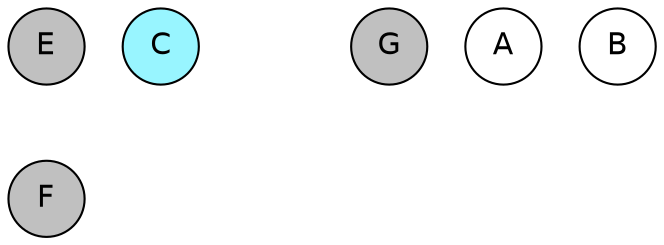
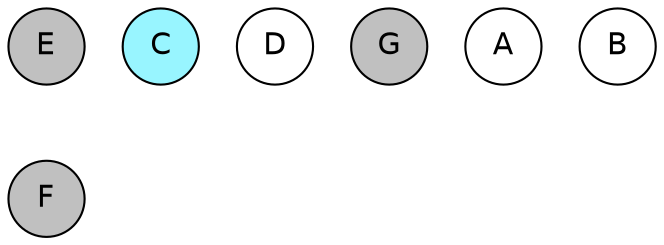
none -> (275, 47)
